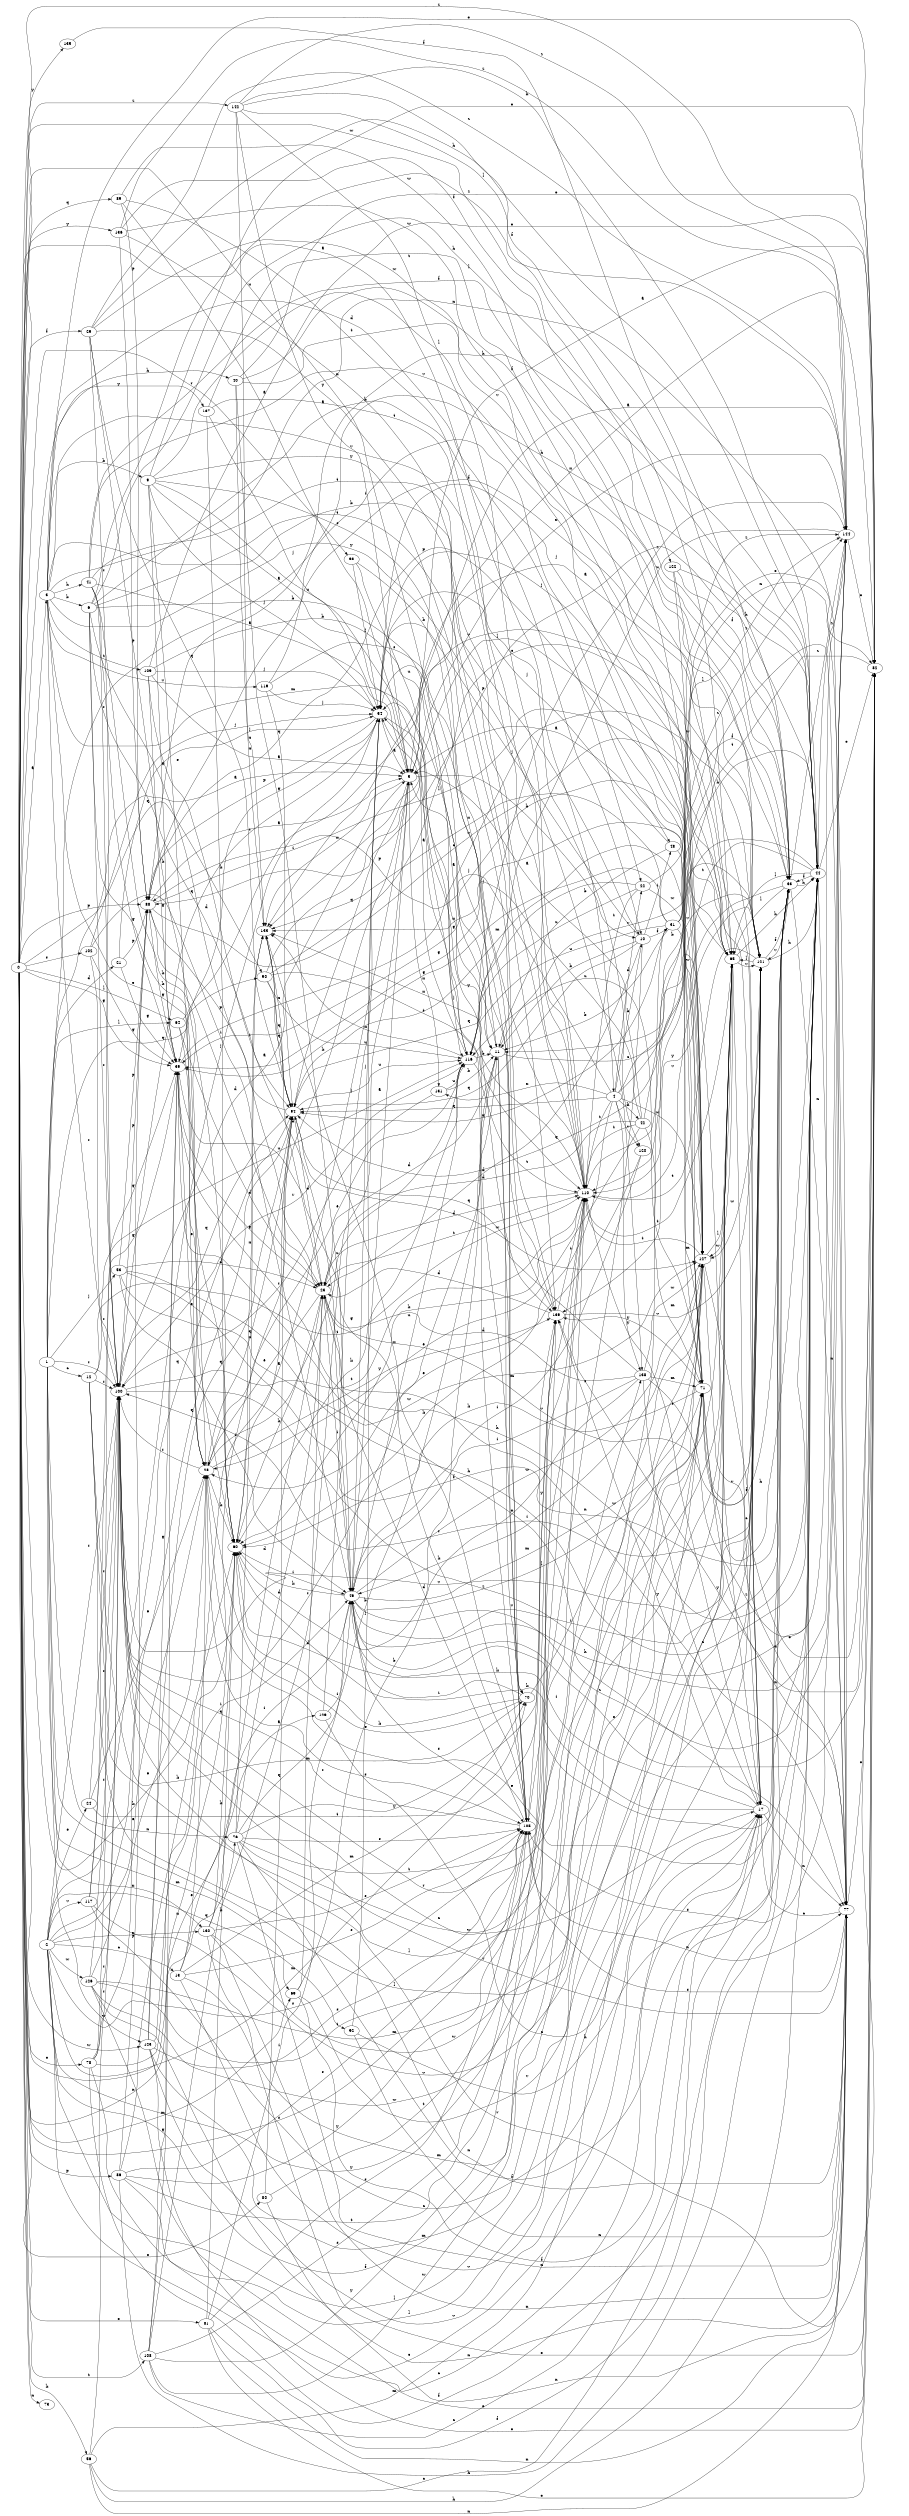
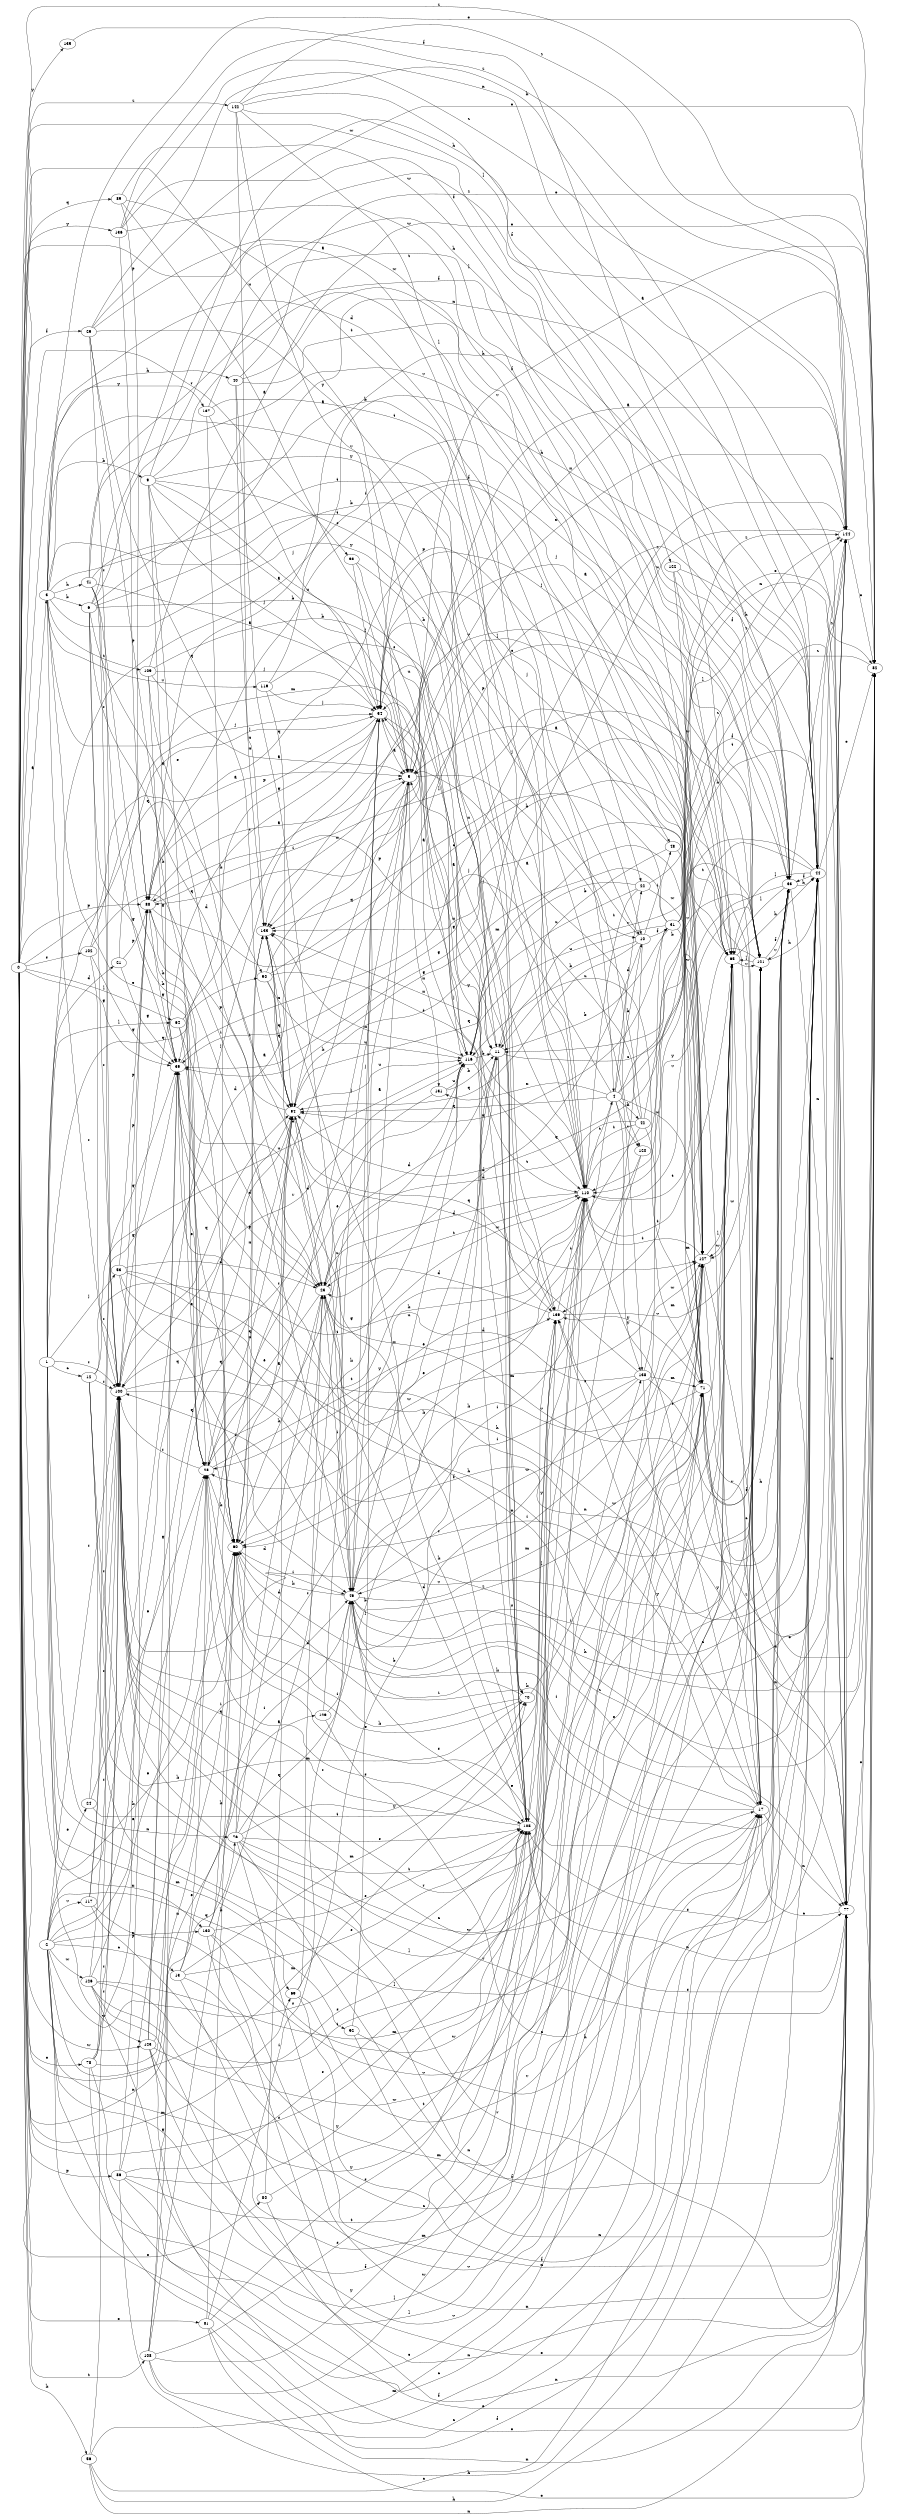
(472, 667) -> (834, 587)
(594, 1142) -> (597, 1143)
(512, 1606) -> (512, 1606)
(47, 2405) -> none
